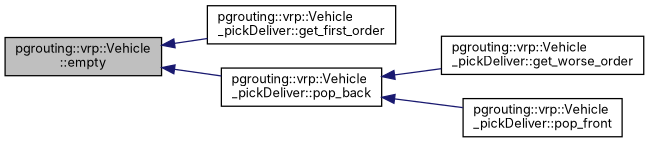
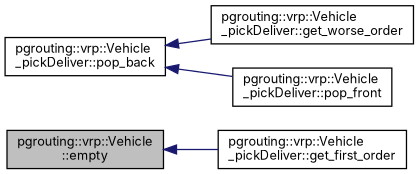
(198, 73) -> none
